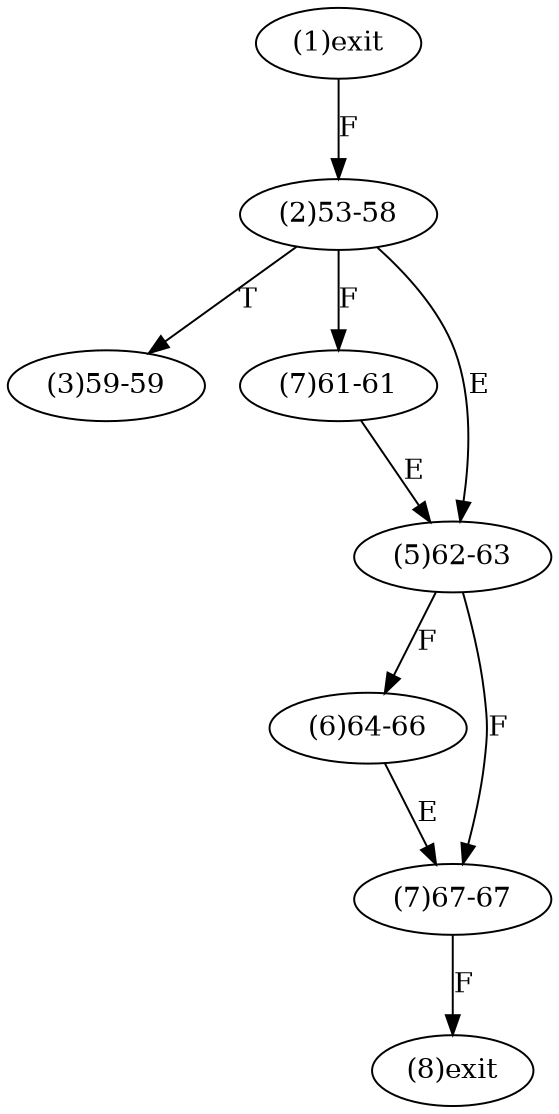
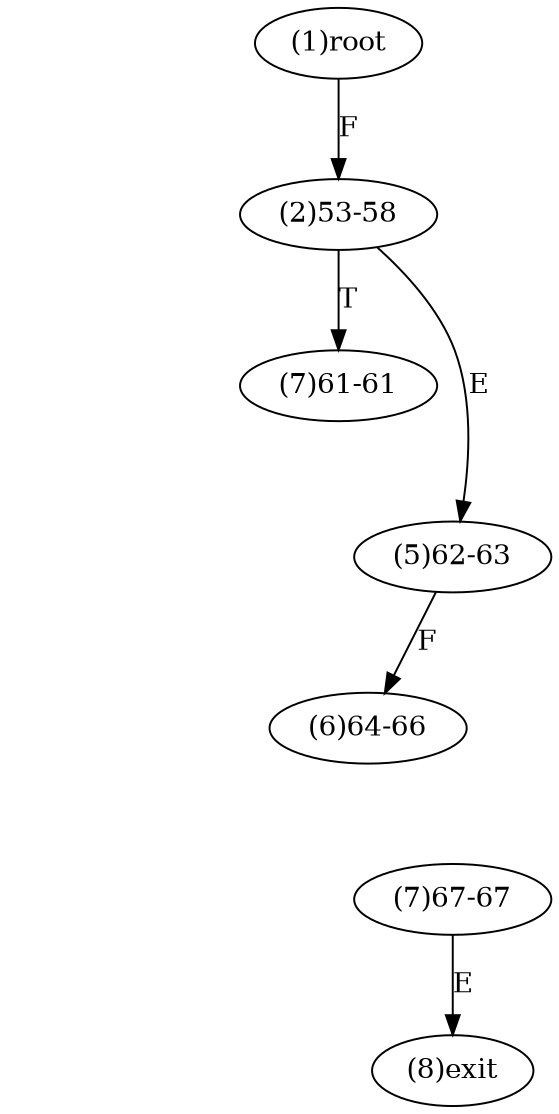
(339, 43) -> (339, 43)
(348, 300) -> (348, 300)
(106, 386) -> none
(390, 463) -> none
(487, 718) -> none
(406, 805) -> none
(464, 985) -> (464, 985)
